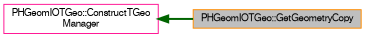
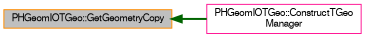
(181, 19) -> (194, 19)
